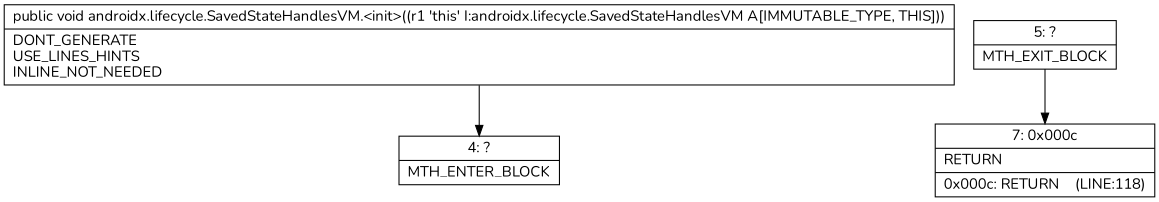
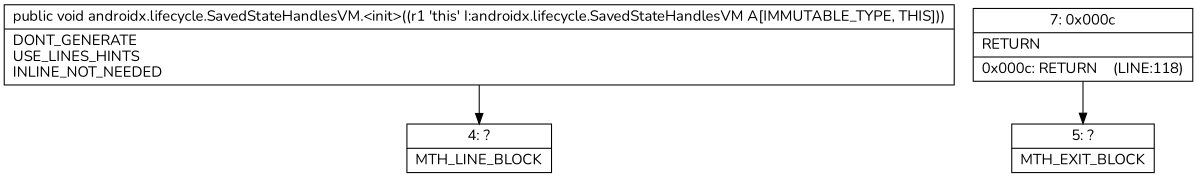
(1045, 91) -> (1083, 97)
(479, 172) -> (479, 160)
